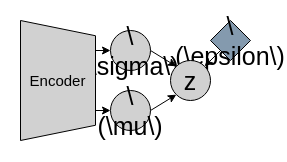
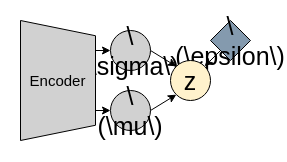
(191, 81) -> (191, 81)
